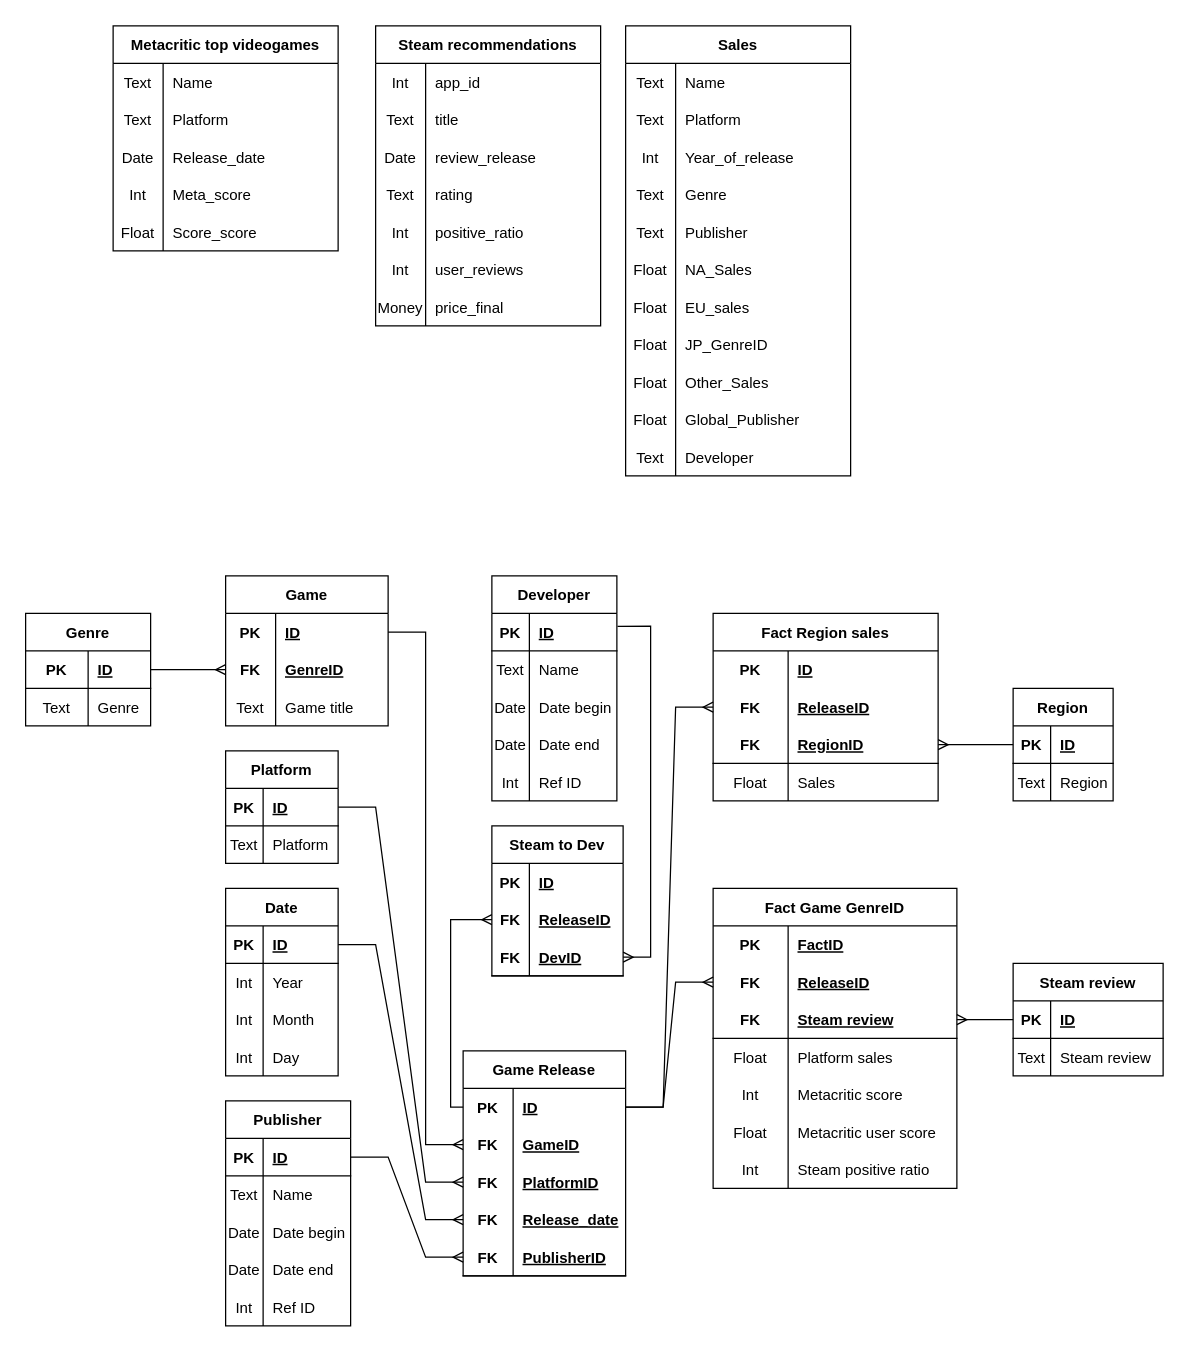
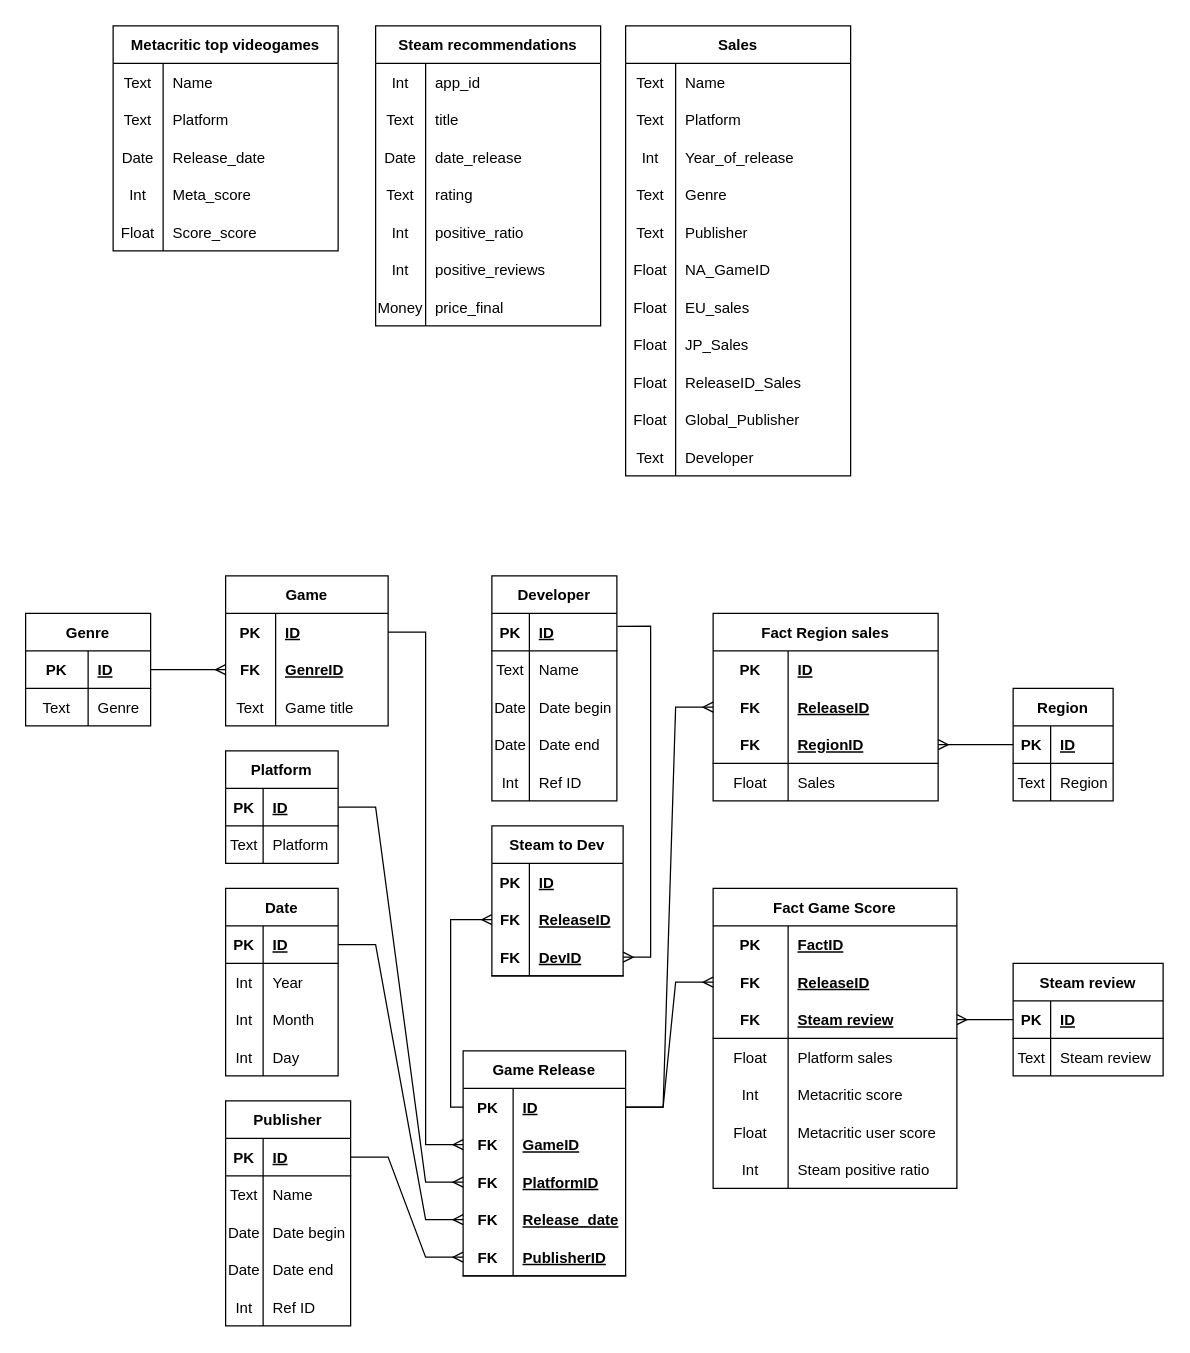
(490, 158) -> (483, 158)
(483, 270) -> (496, 270)
(717, 270) -> (723, 270)
(727, 345) -> (717, 345)
(729, 383) -> (744, 383)
(834, 908) -> (834, 908)
